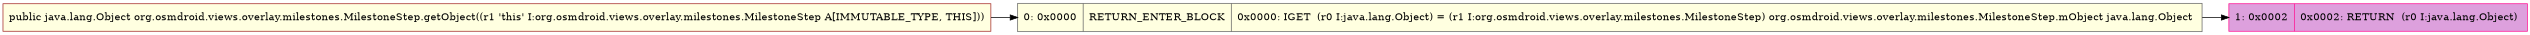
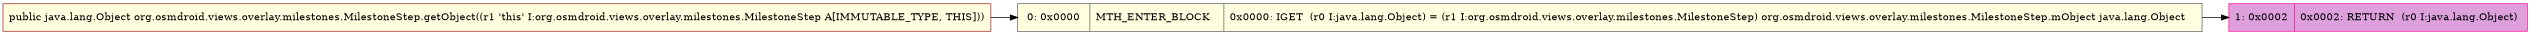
(1157, 17) -> (1153, 17)
